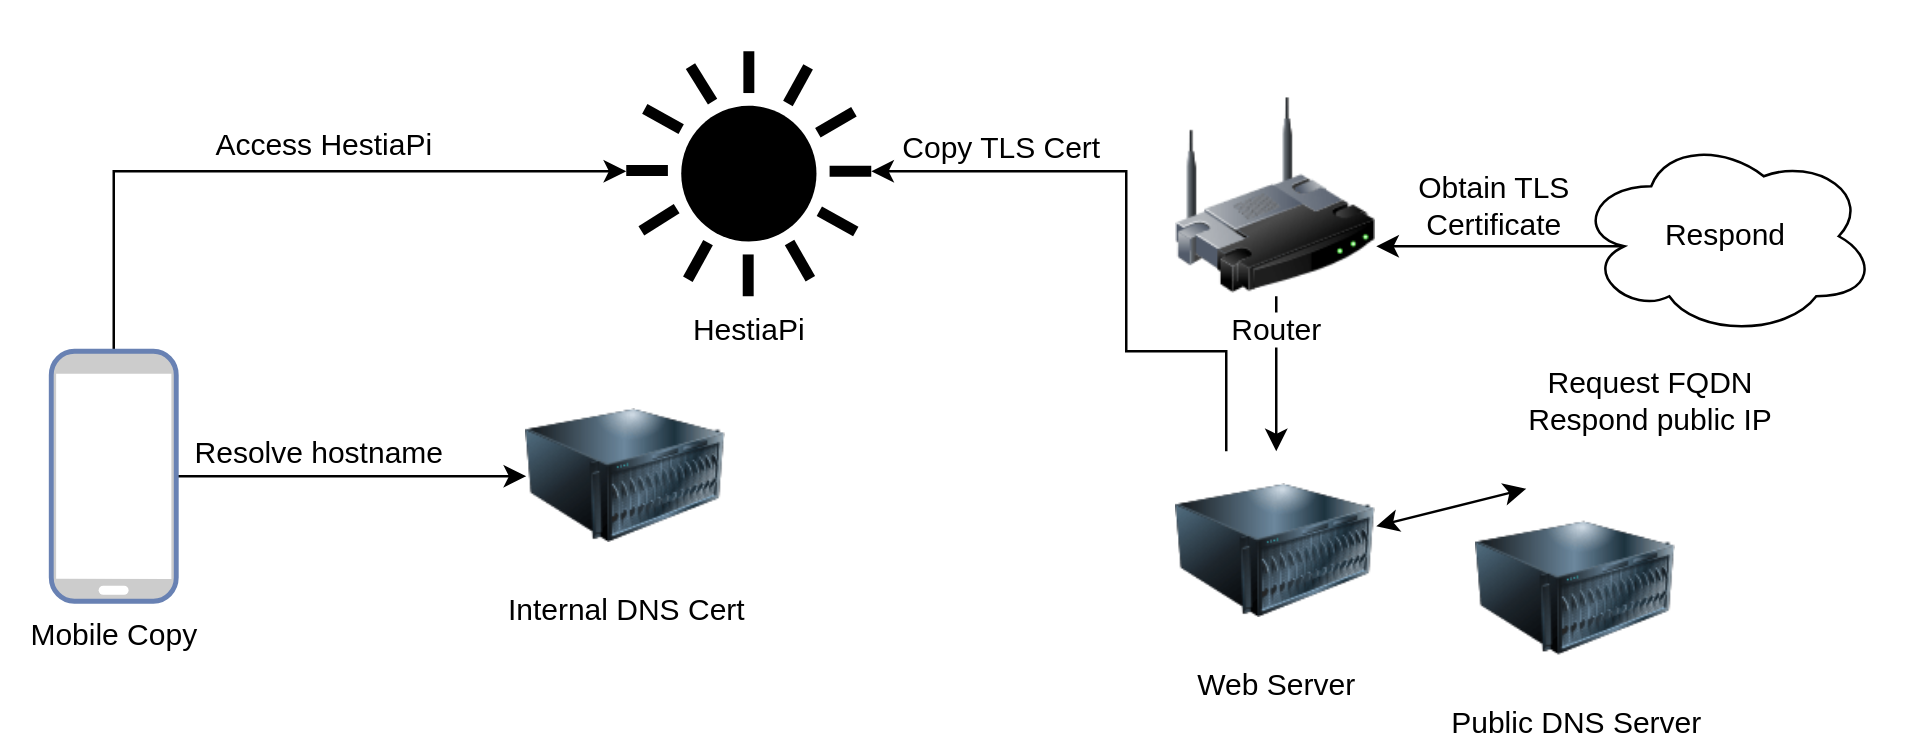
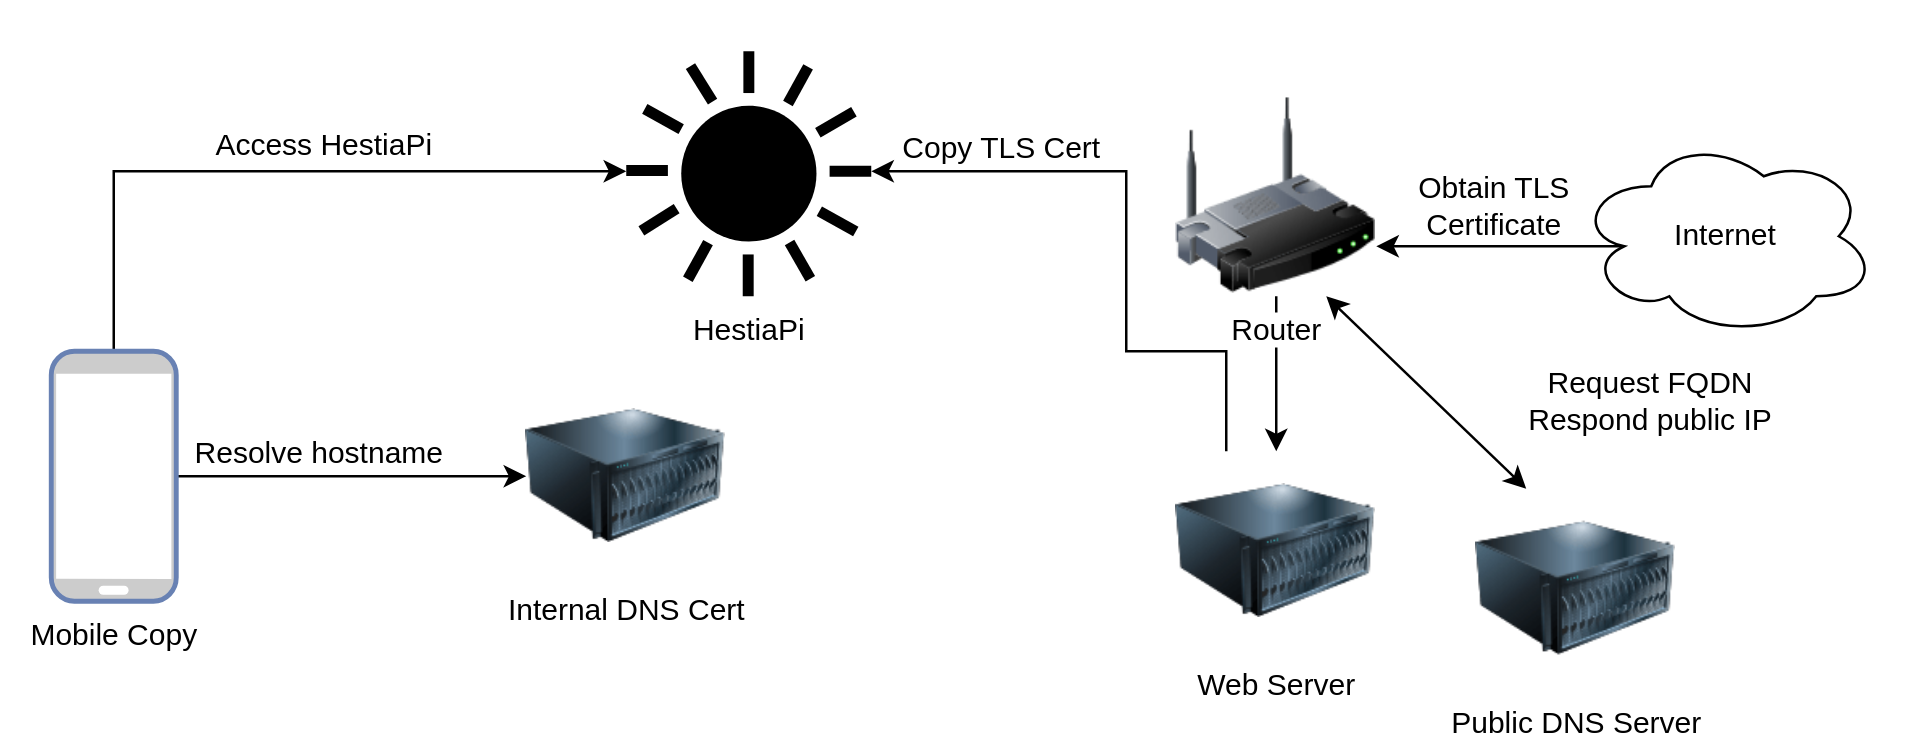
(1726, 236) -> (1726, 236)
(1451, 508) -> (1427, 393)
